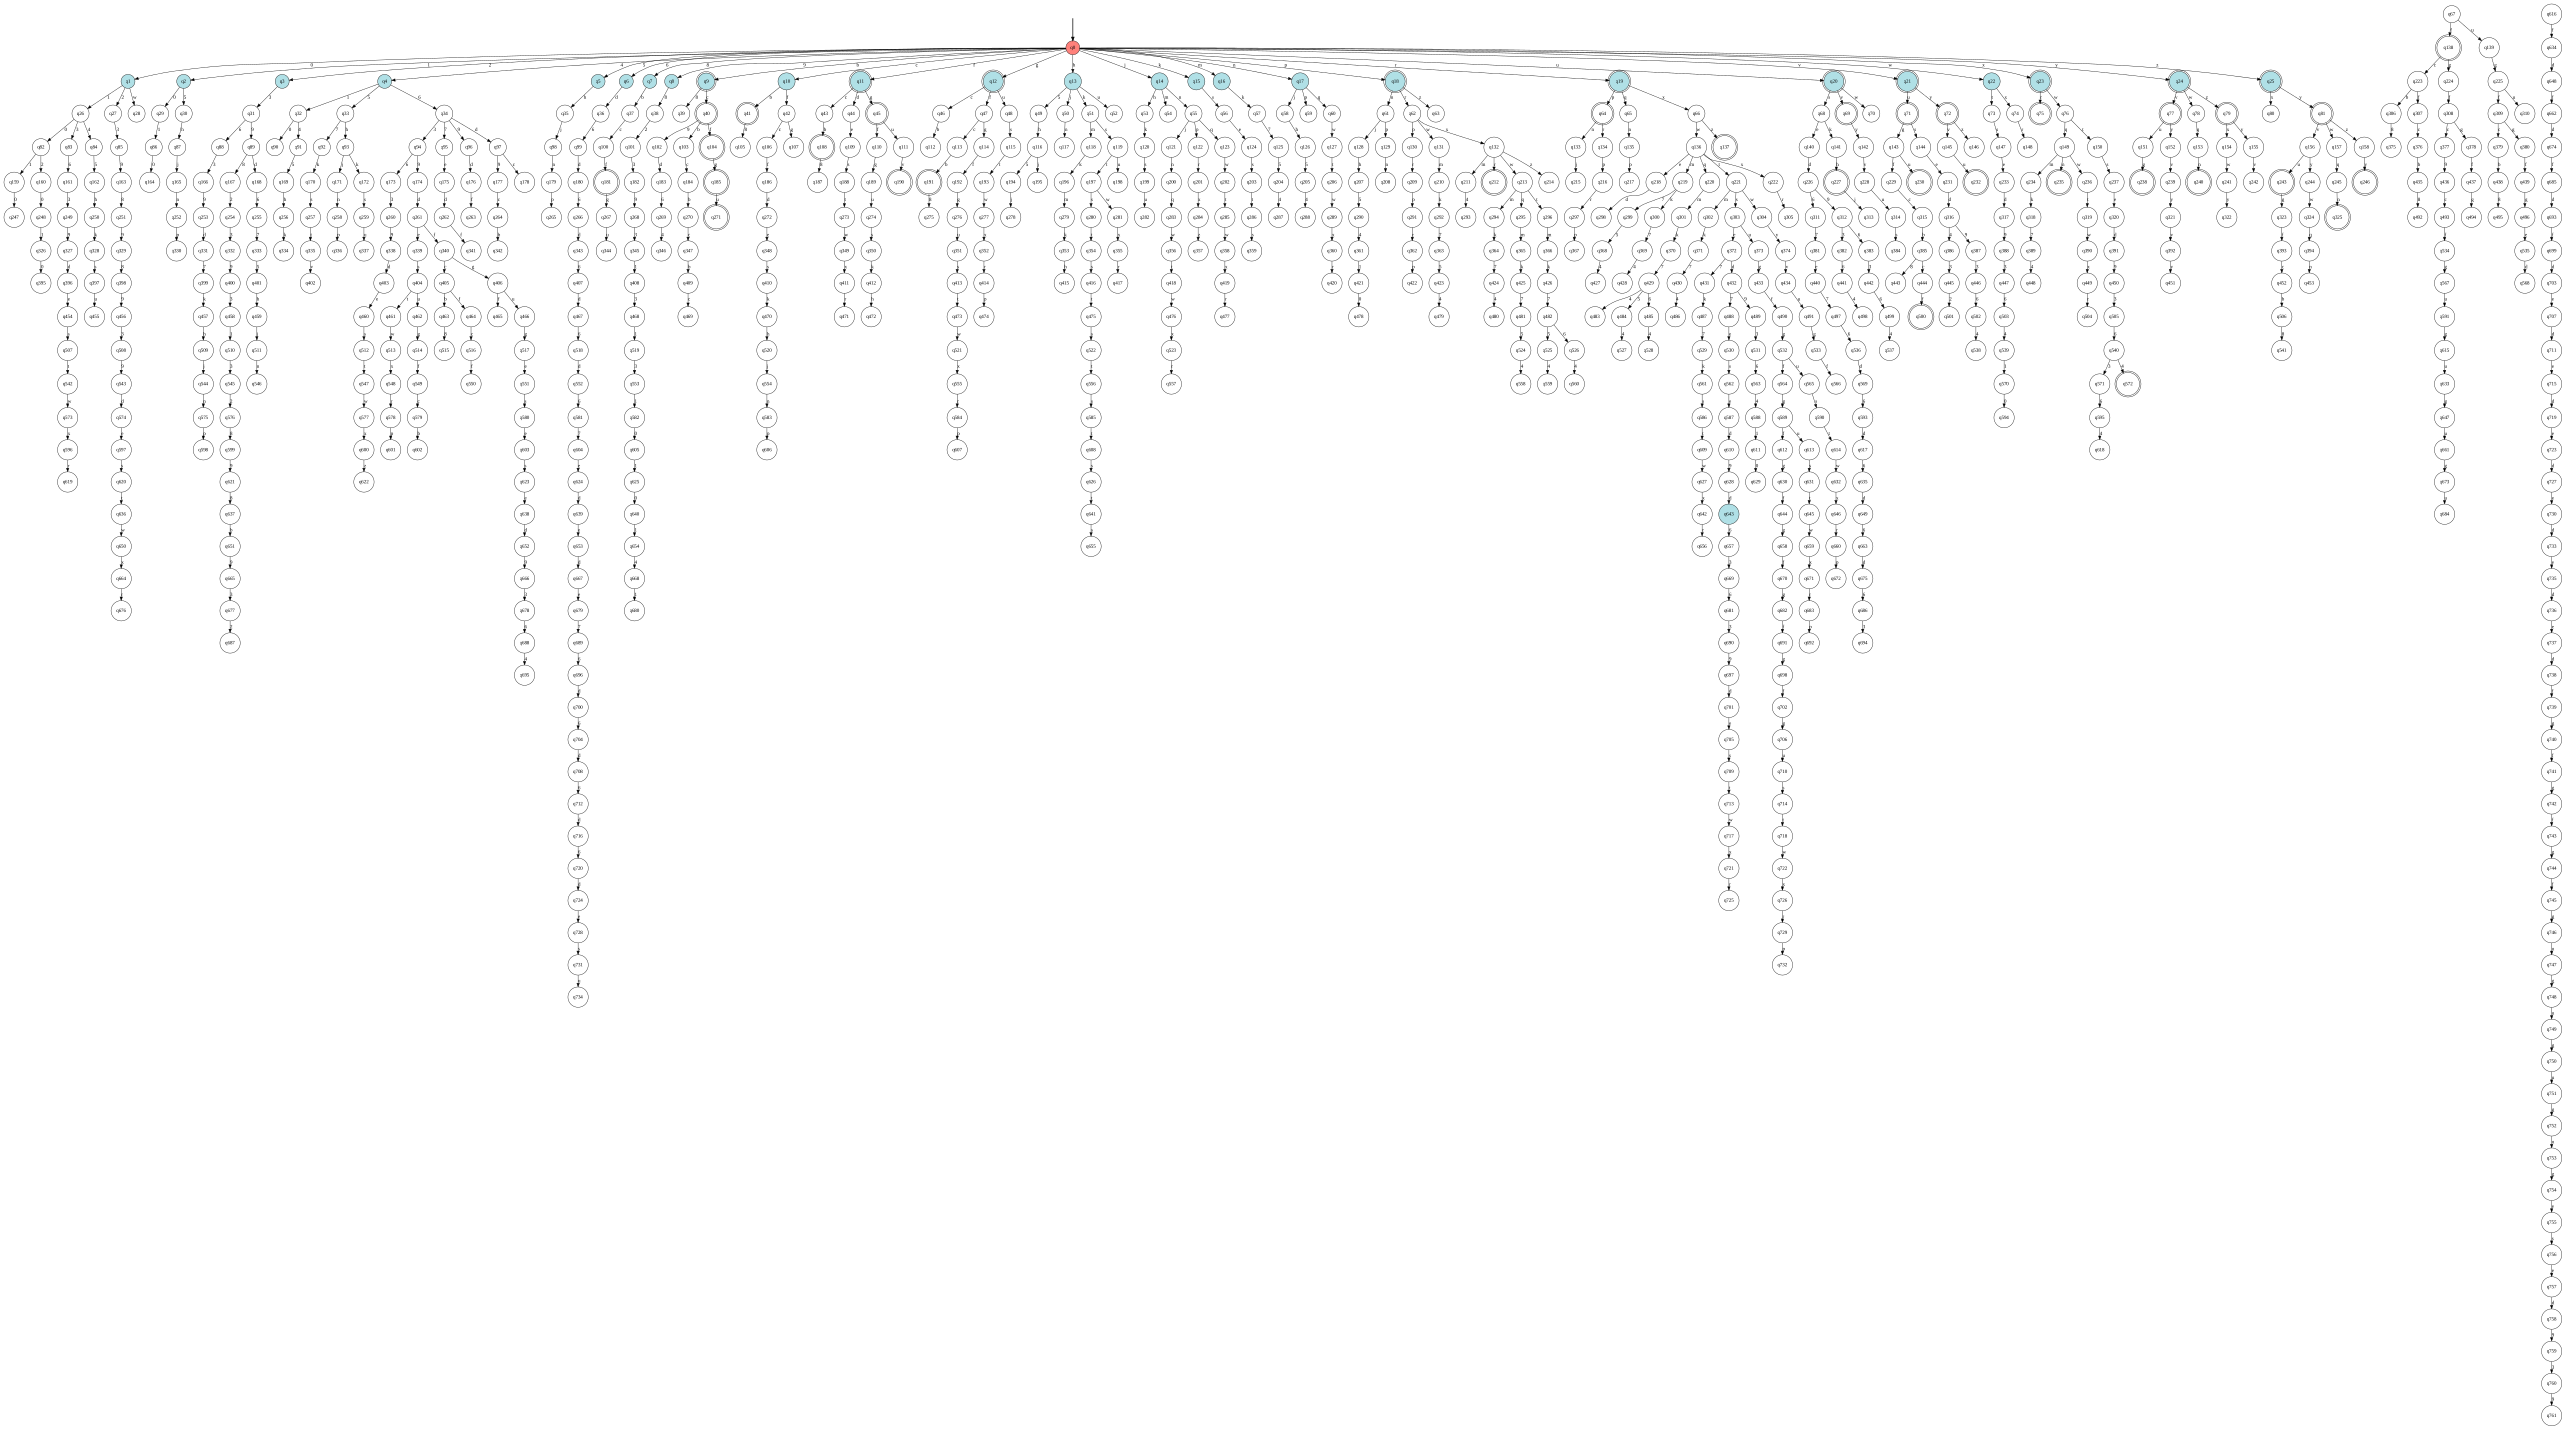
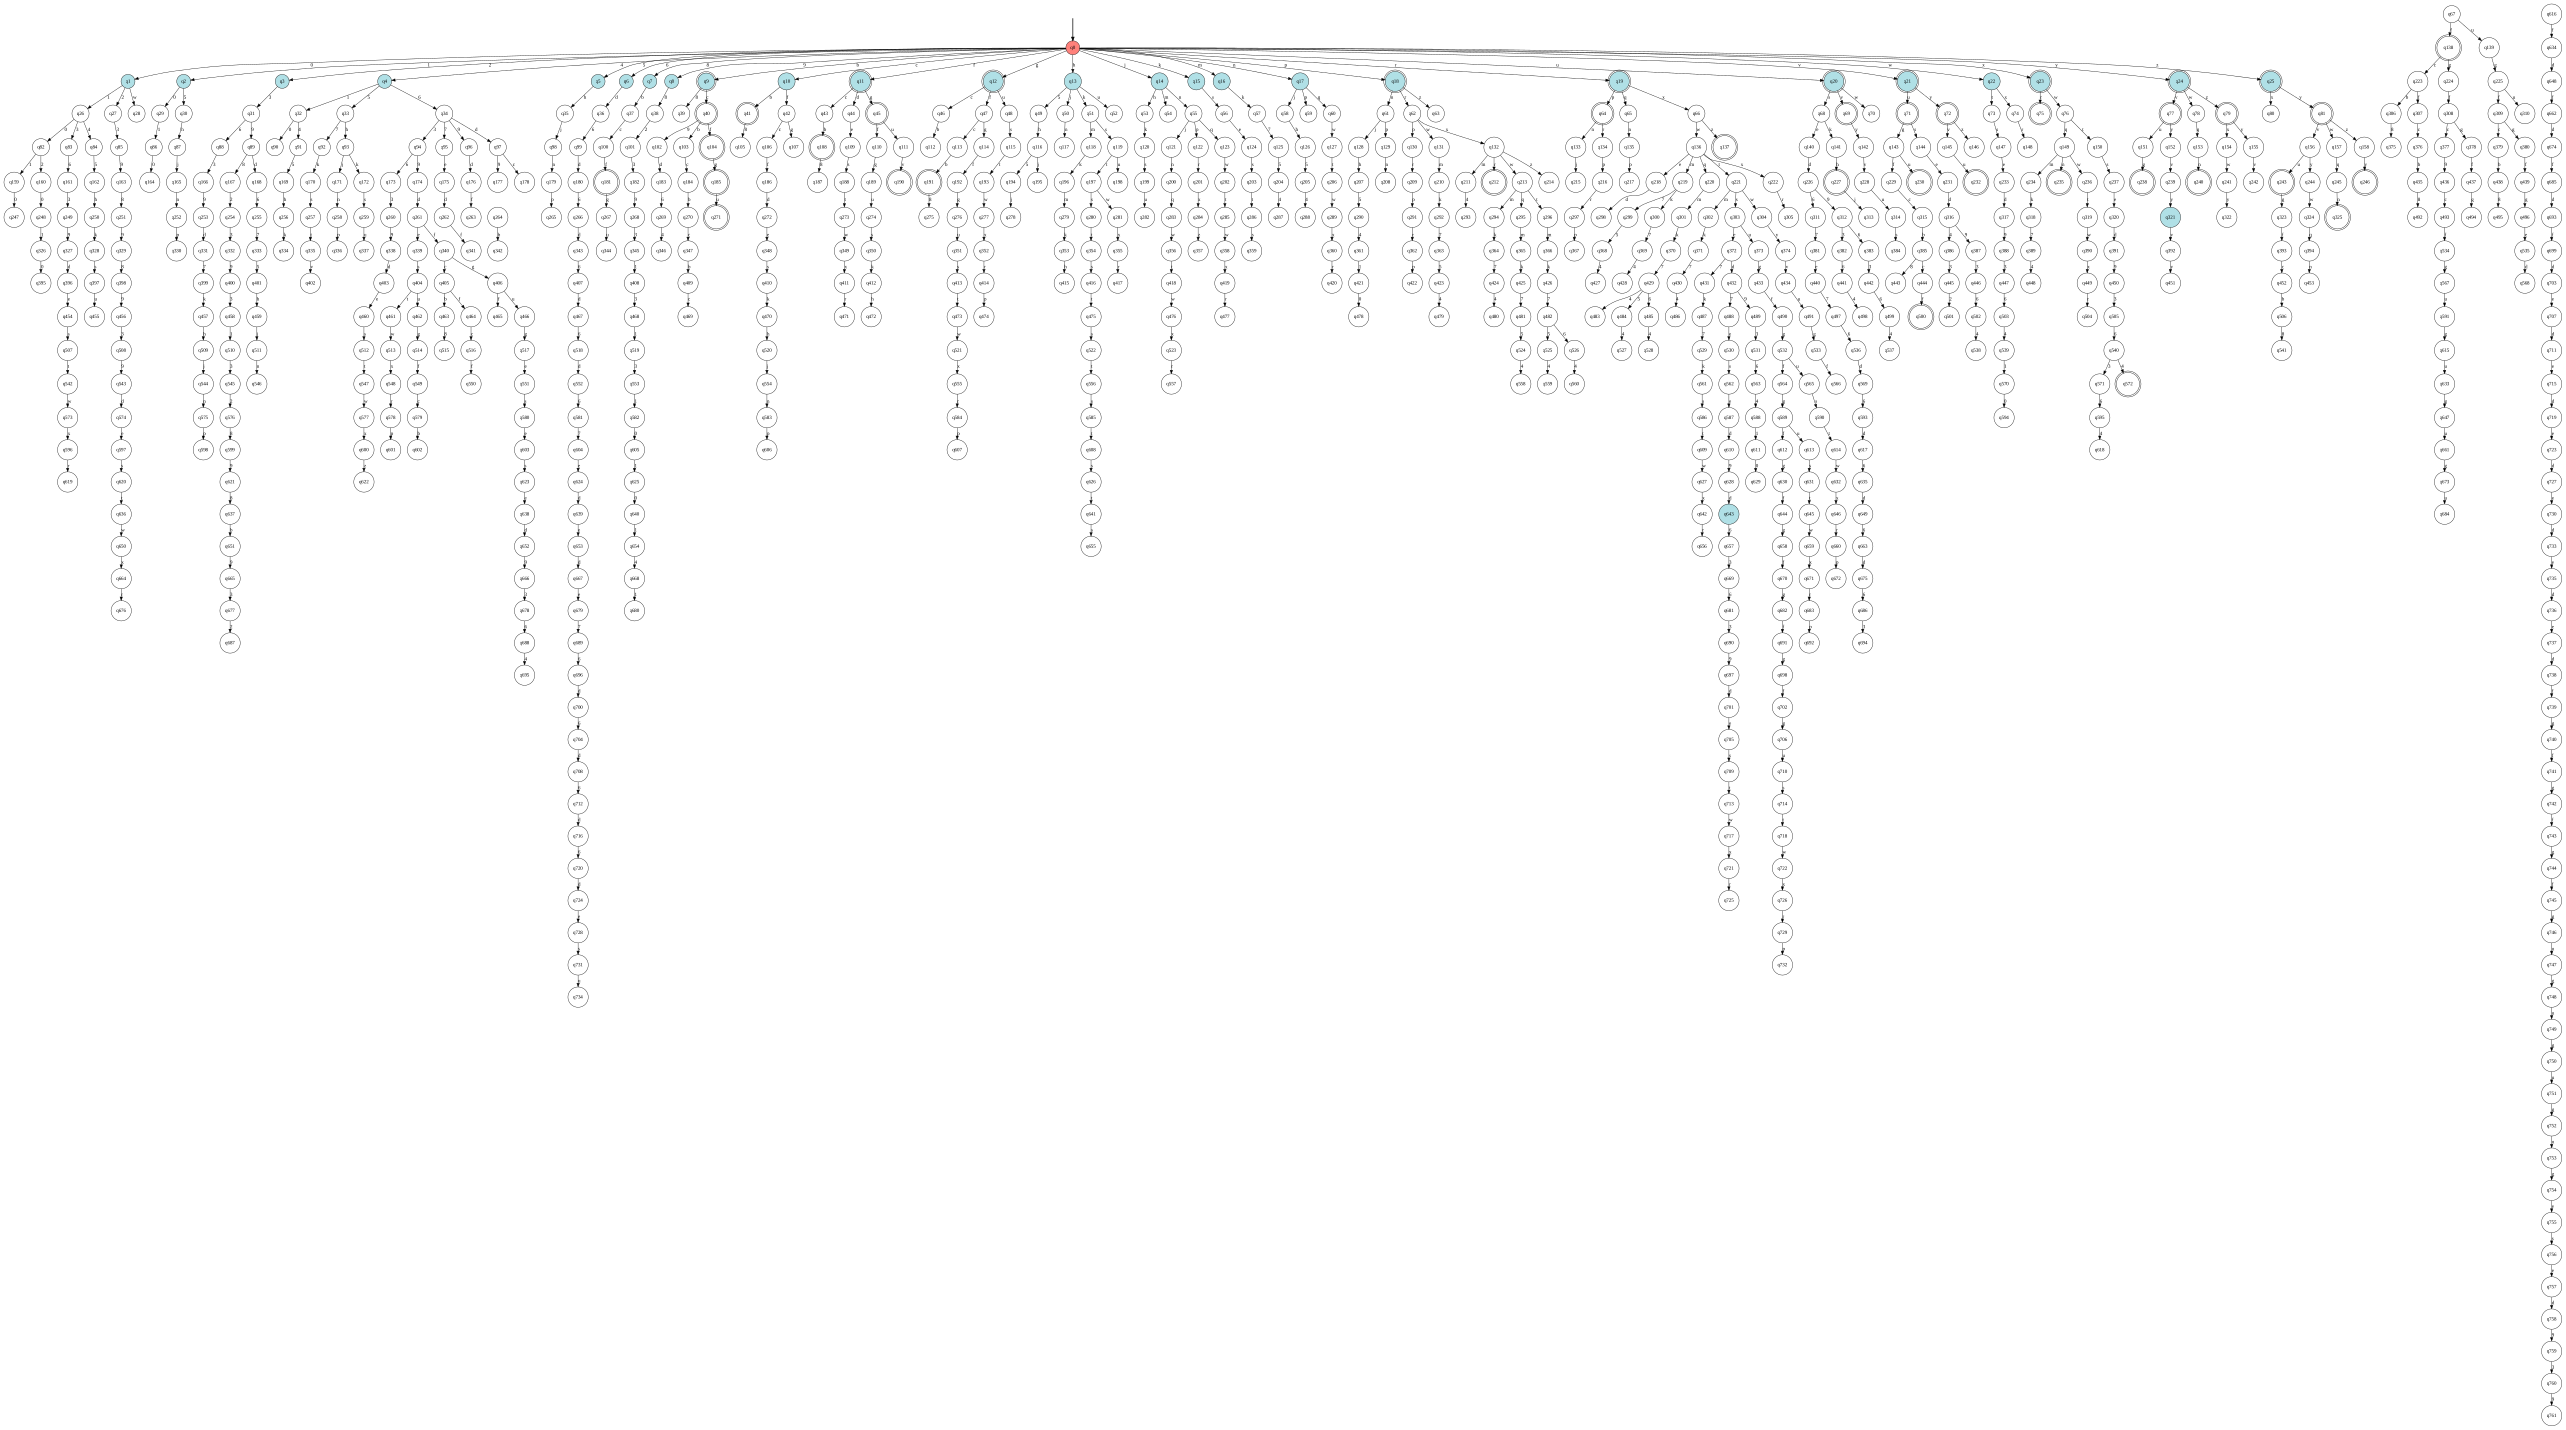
(498, 198) -> none
(2170, 217) -> (2170, 217)
